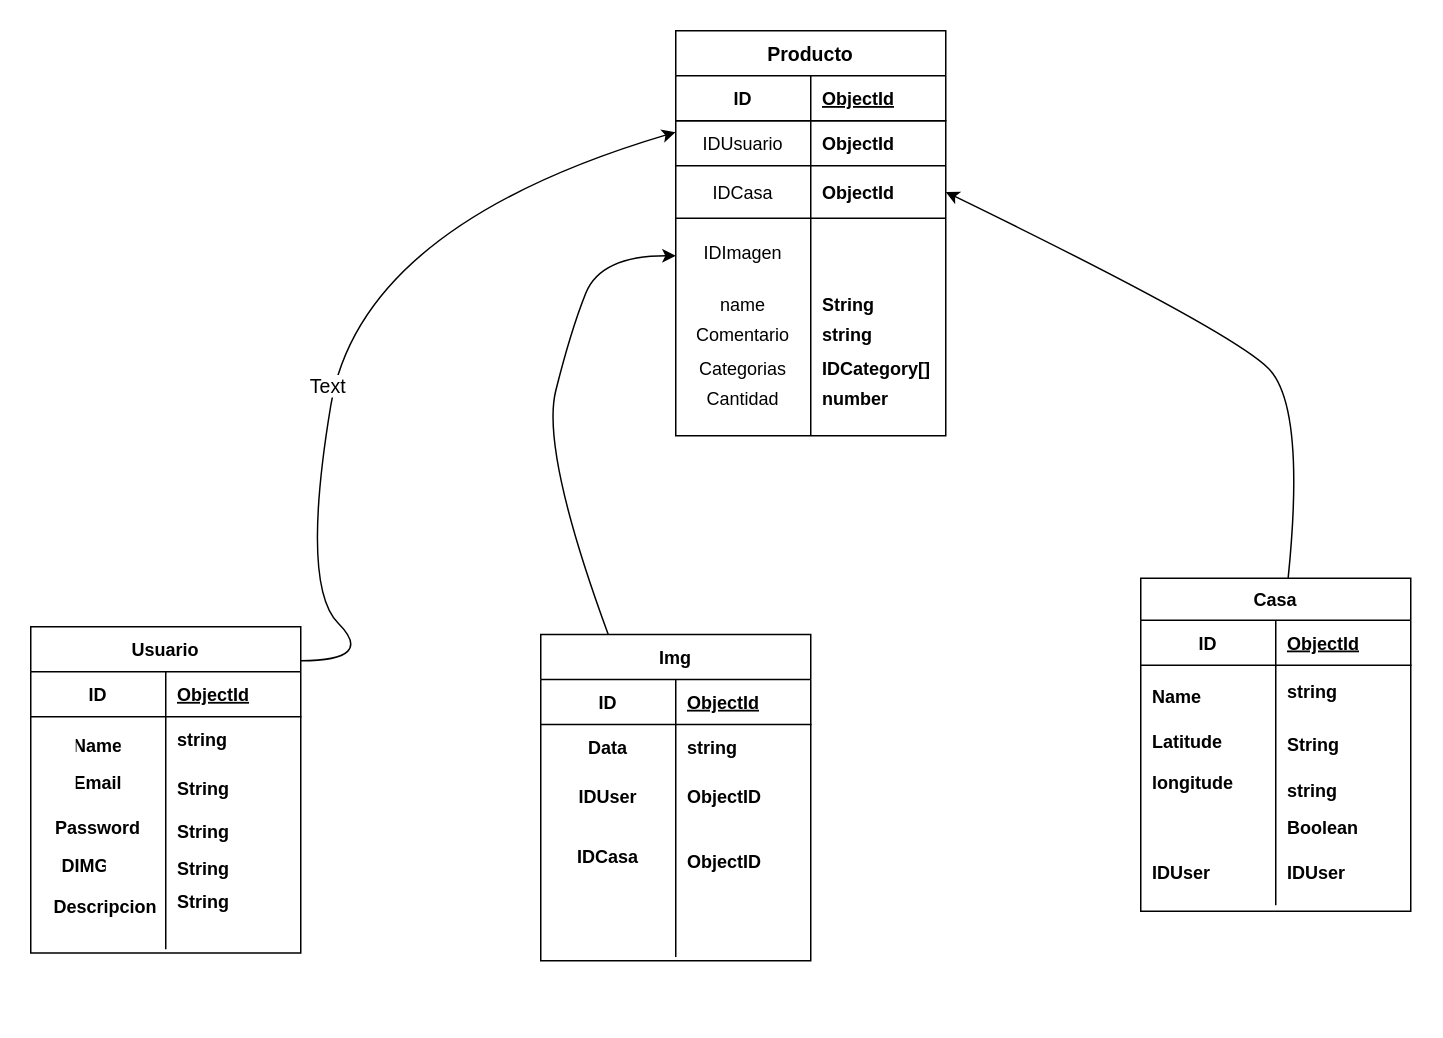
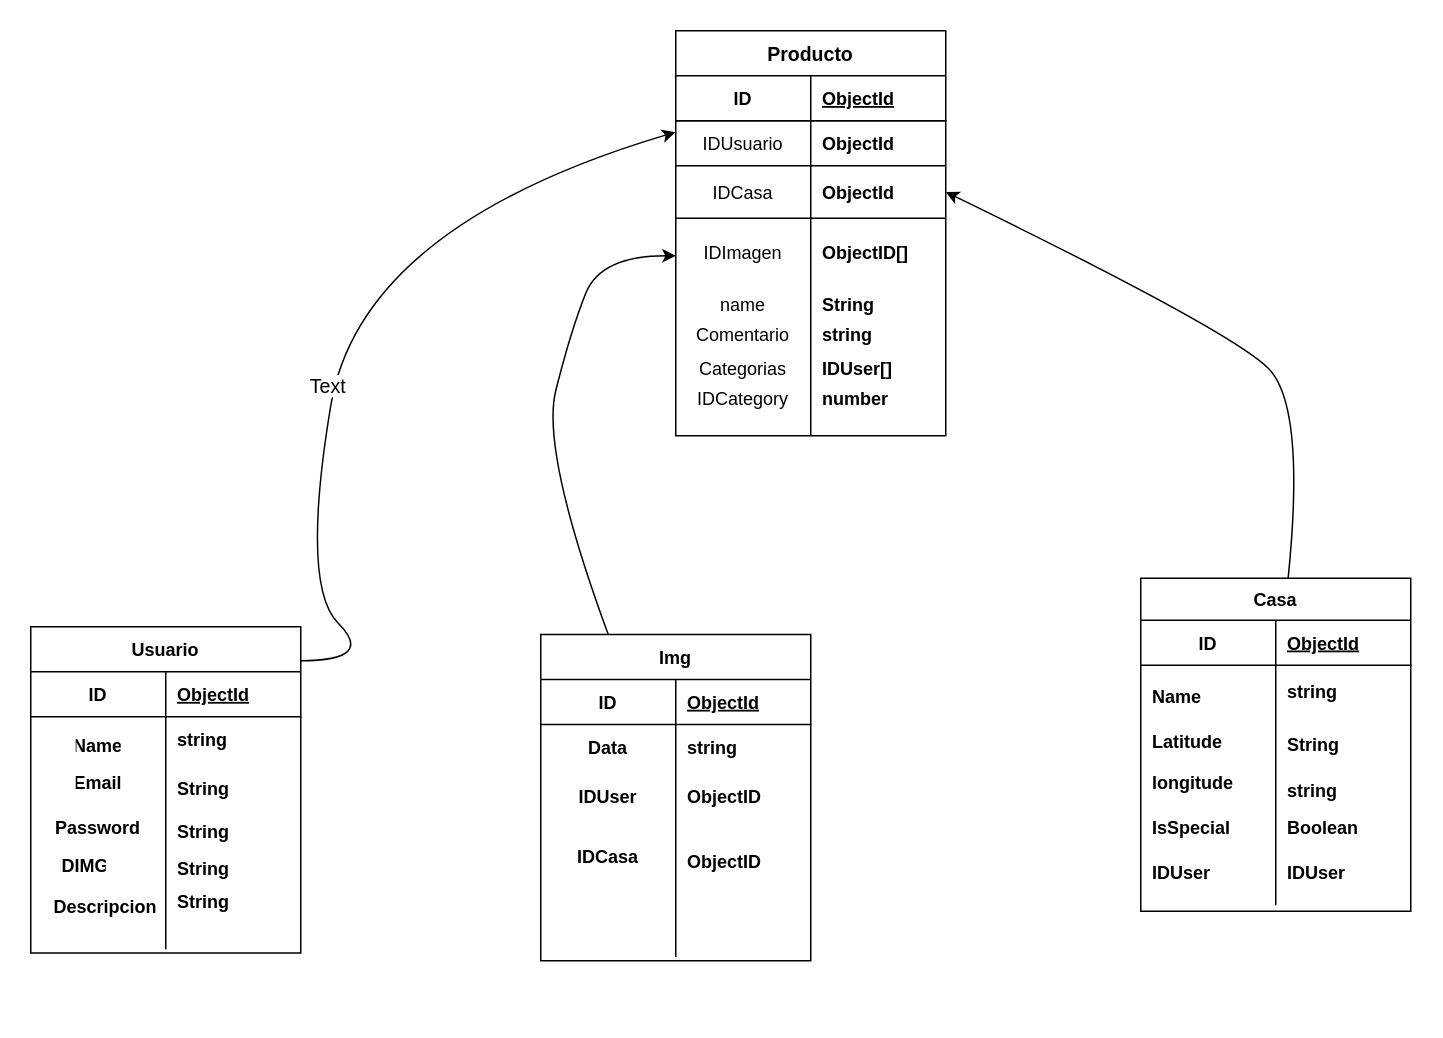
none -> (878, 252)
(882, 369) -> (862, 369)
(743, 399) -> (743, 399)
none -> (1208, 827)
